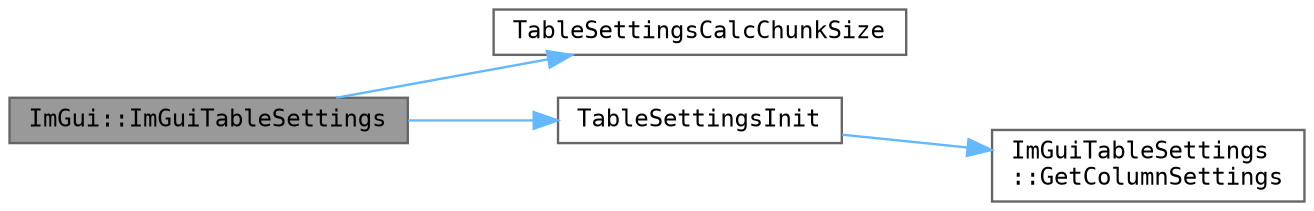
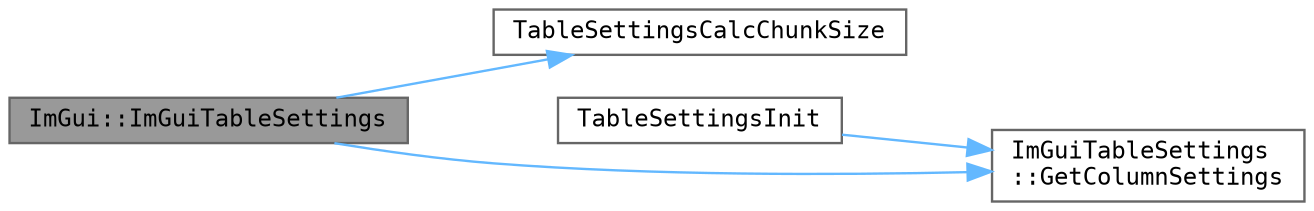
(471, 120) -> (650, 171)
